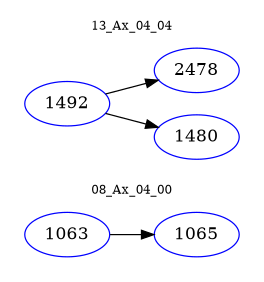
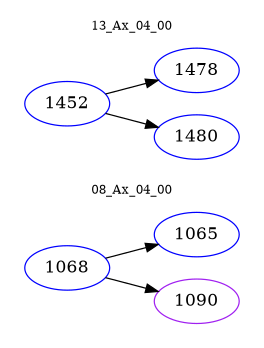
(132, 27) -> (132, 27)
(197, 70) -> (197, 70)
(67, 104) -> (67, 104)
(67, 235) -> (67, 268)
none -> (197, 301)
